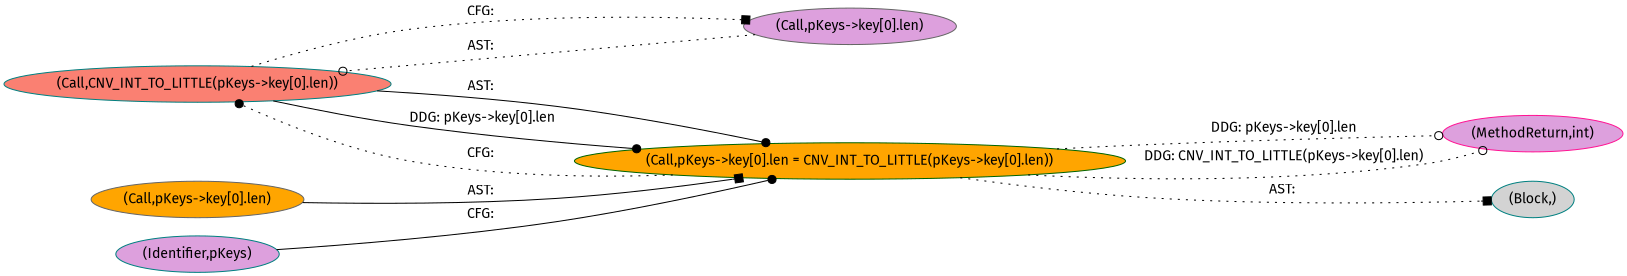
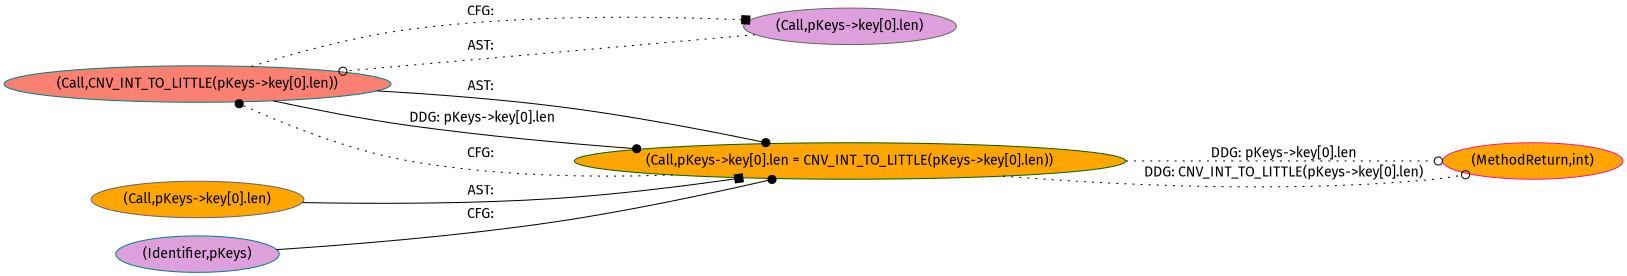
(1533, 134) -> (1533, 161)
(1533, 199) -> none
